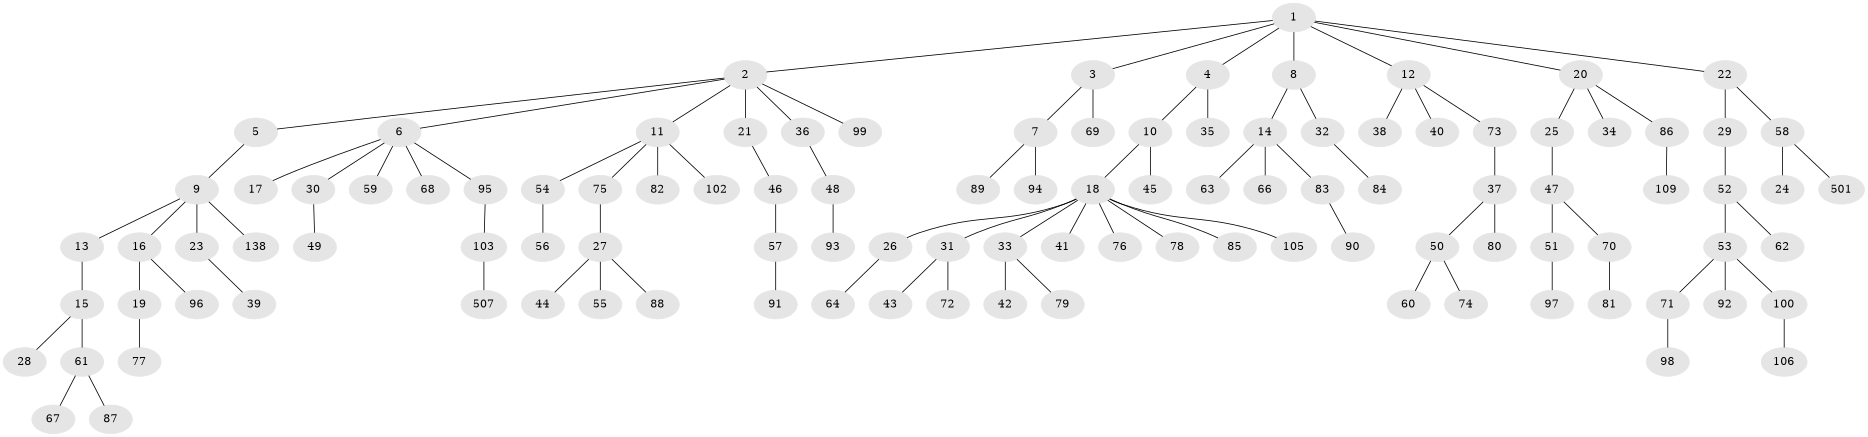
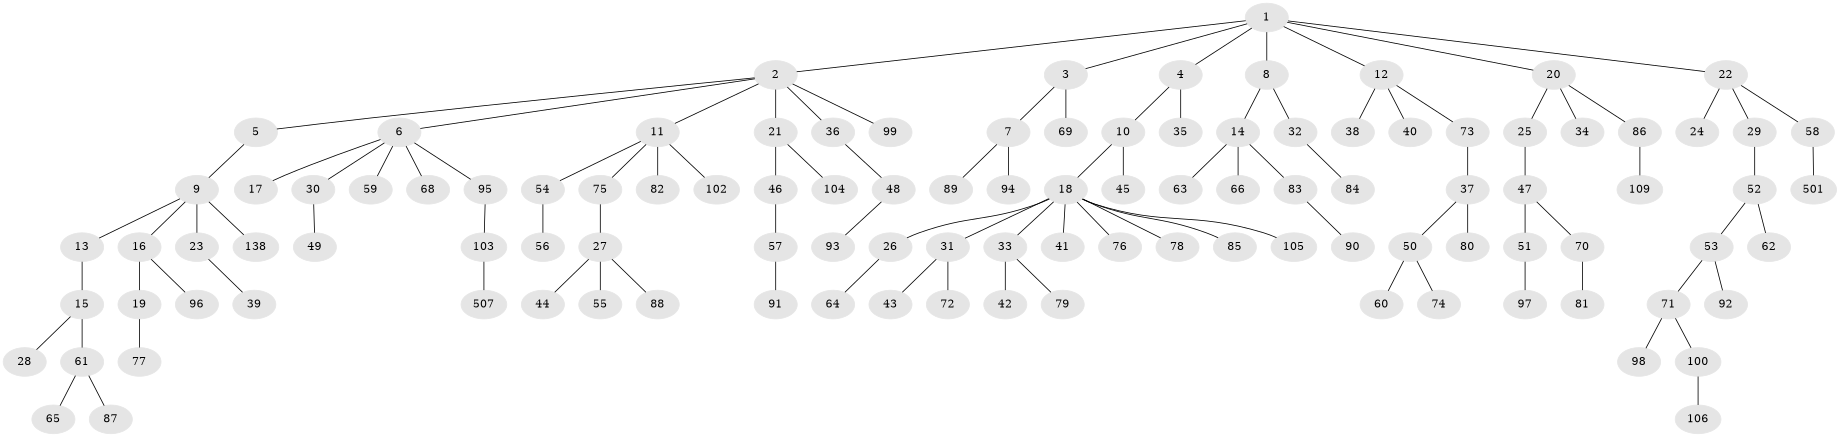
(1783, 161) -> (1712, 104)
none -> (835, 190)
(1755, 276) -> (1683, 333)
(53, 419) -> (53, 419)
